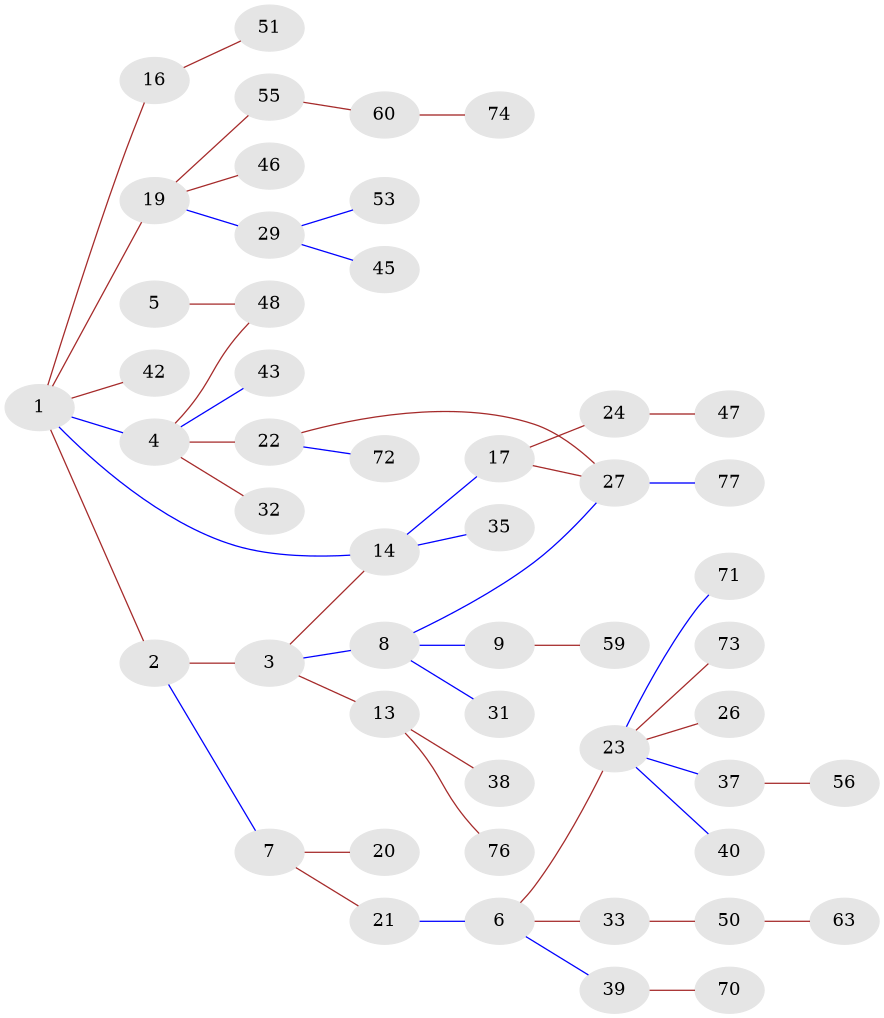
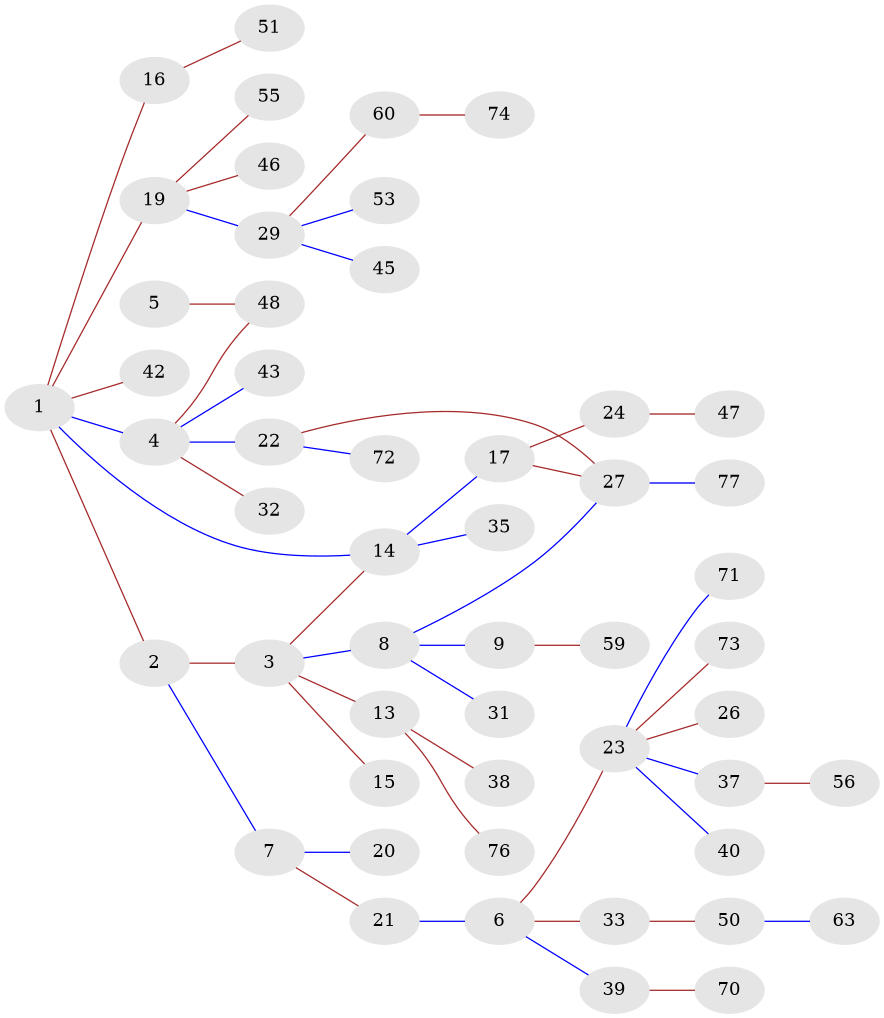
(327, 106) -> (328, 175)
(212, 442) -> (212, 442)
none -> (385, 783)
(327, 852) -> (327, 852)
(787, 921) -> (787, 921)
